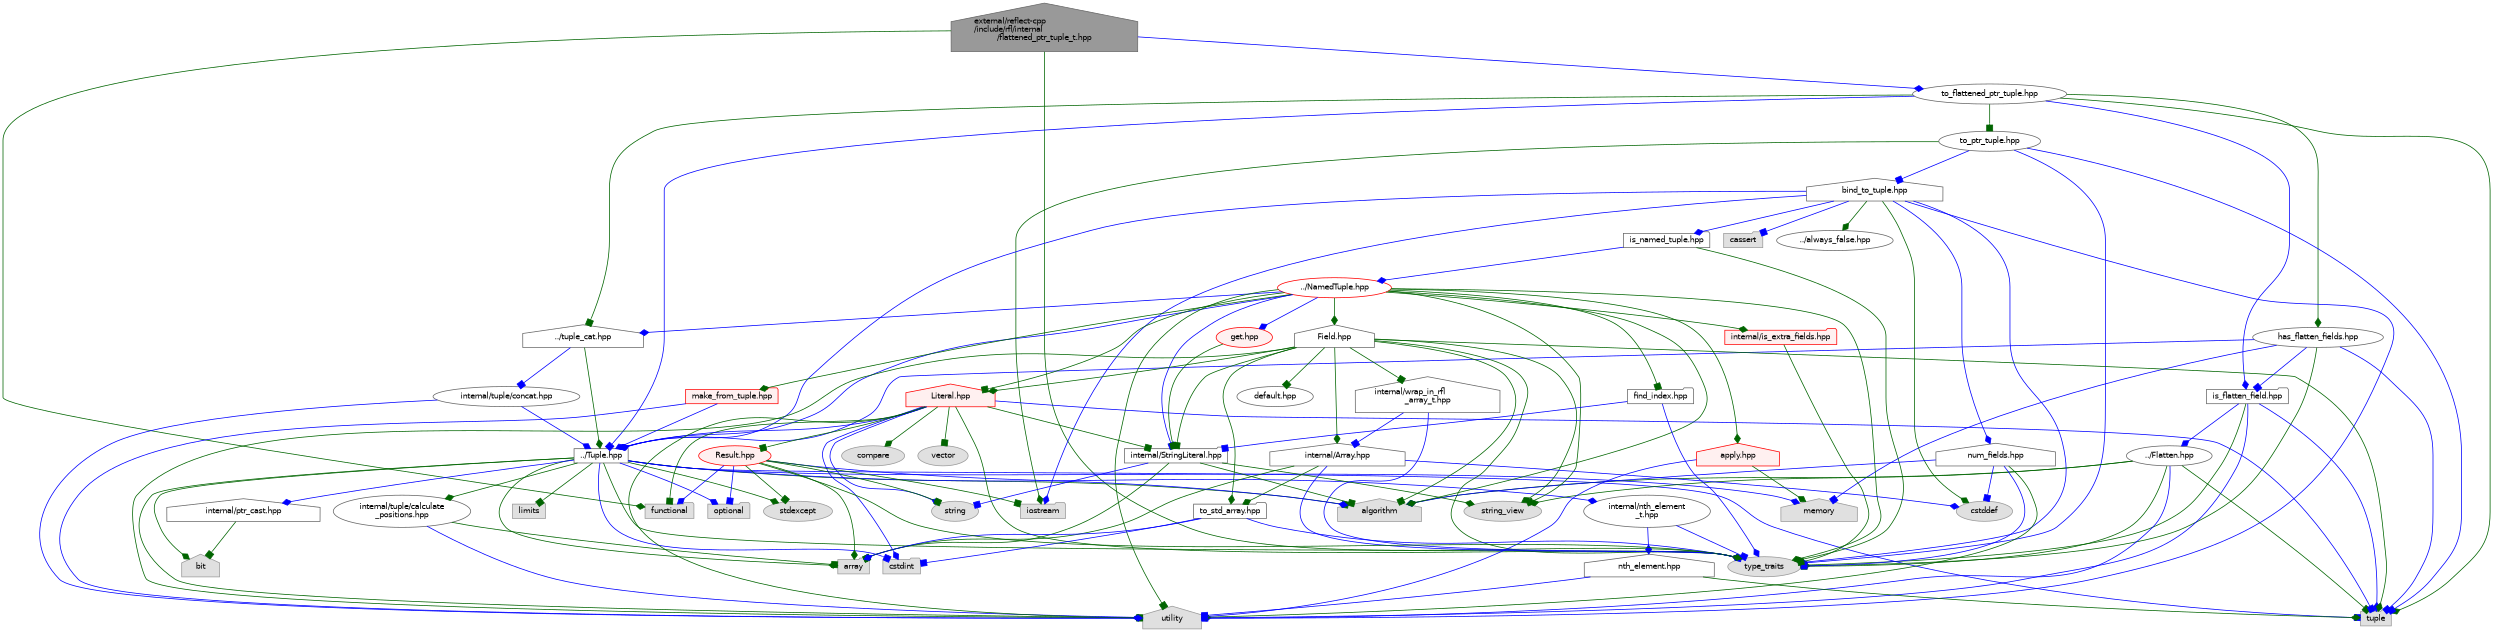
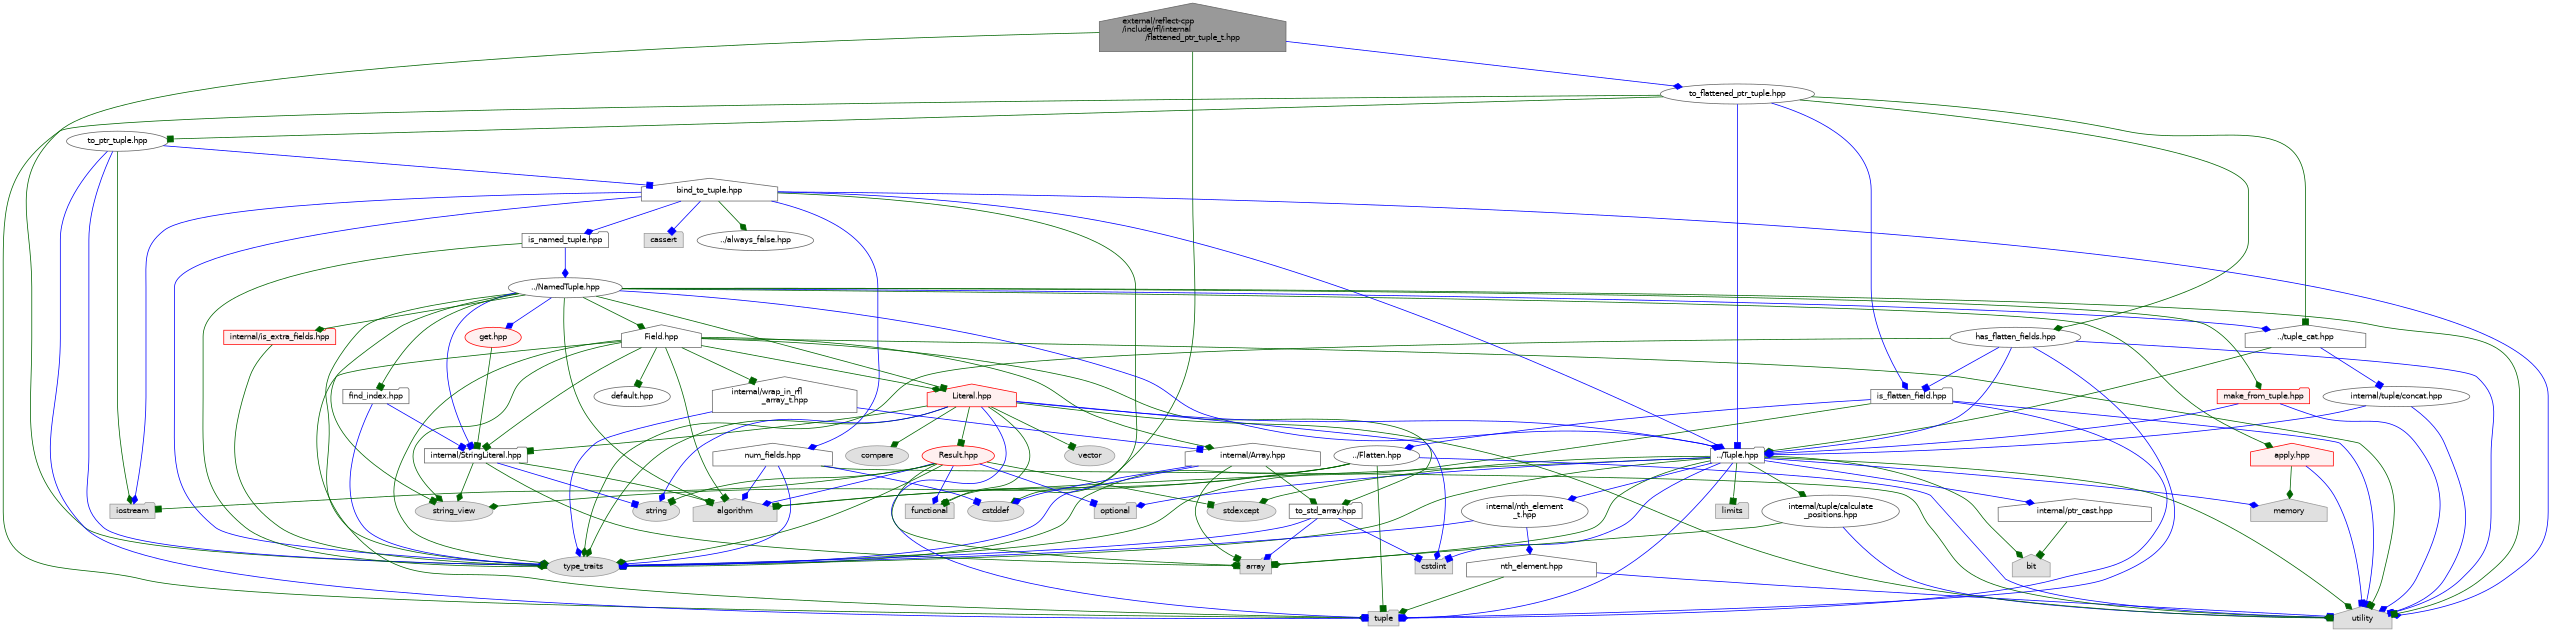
(1334, 288) -> (565, 288)
(2049, 400) -> (2422, 366)
